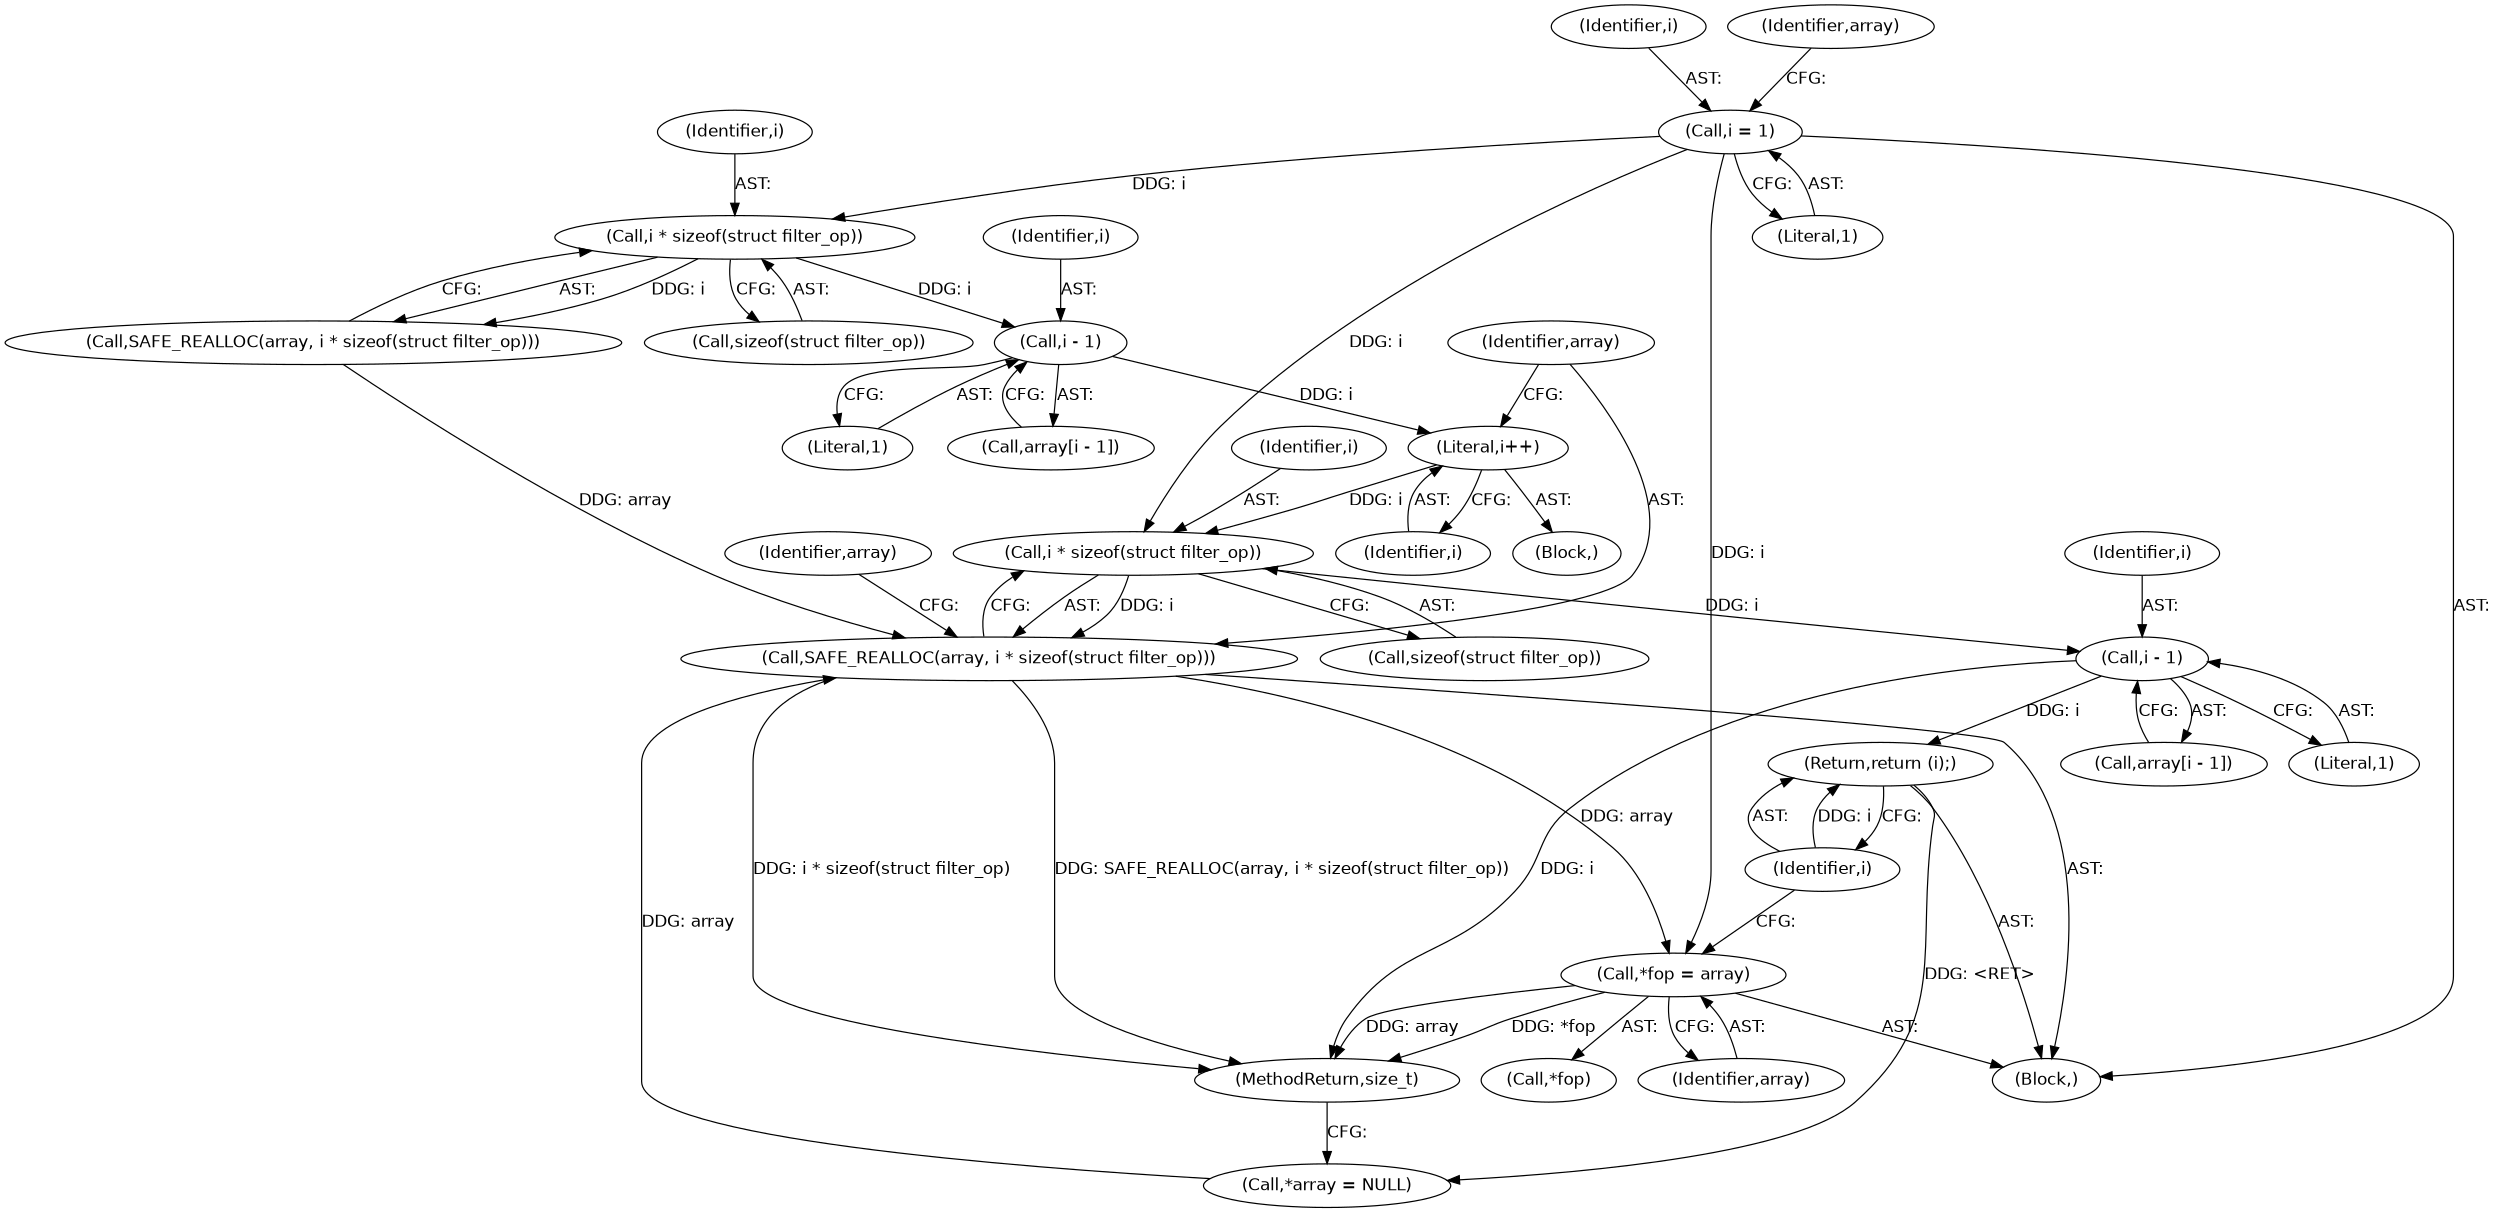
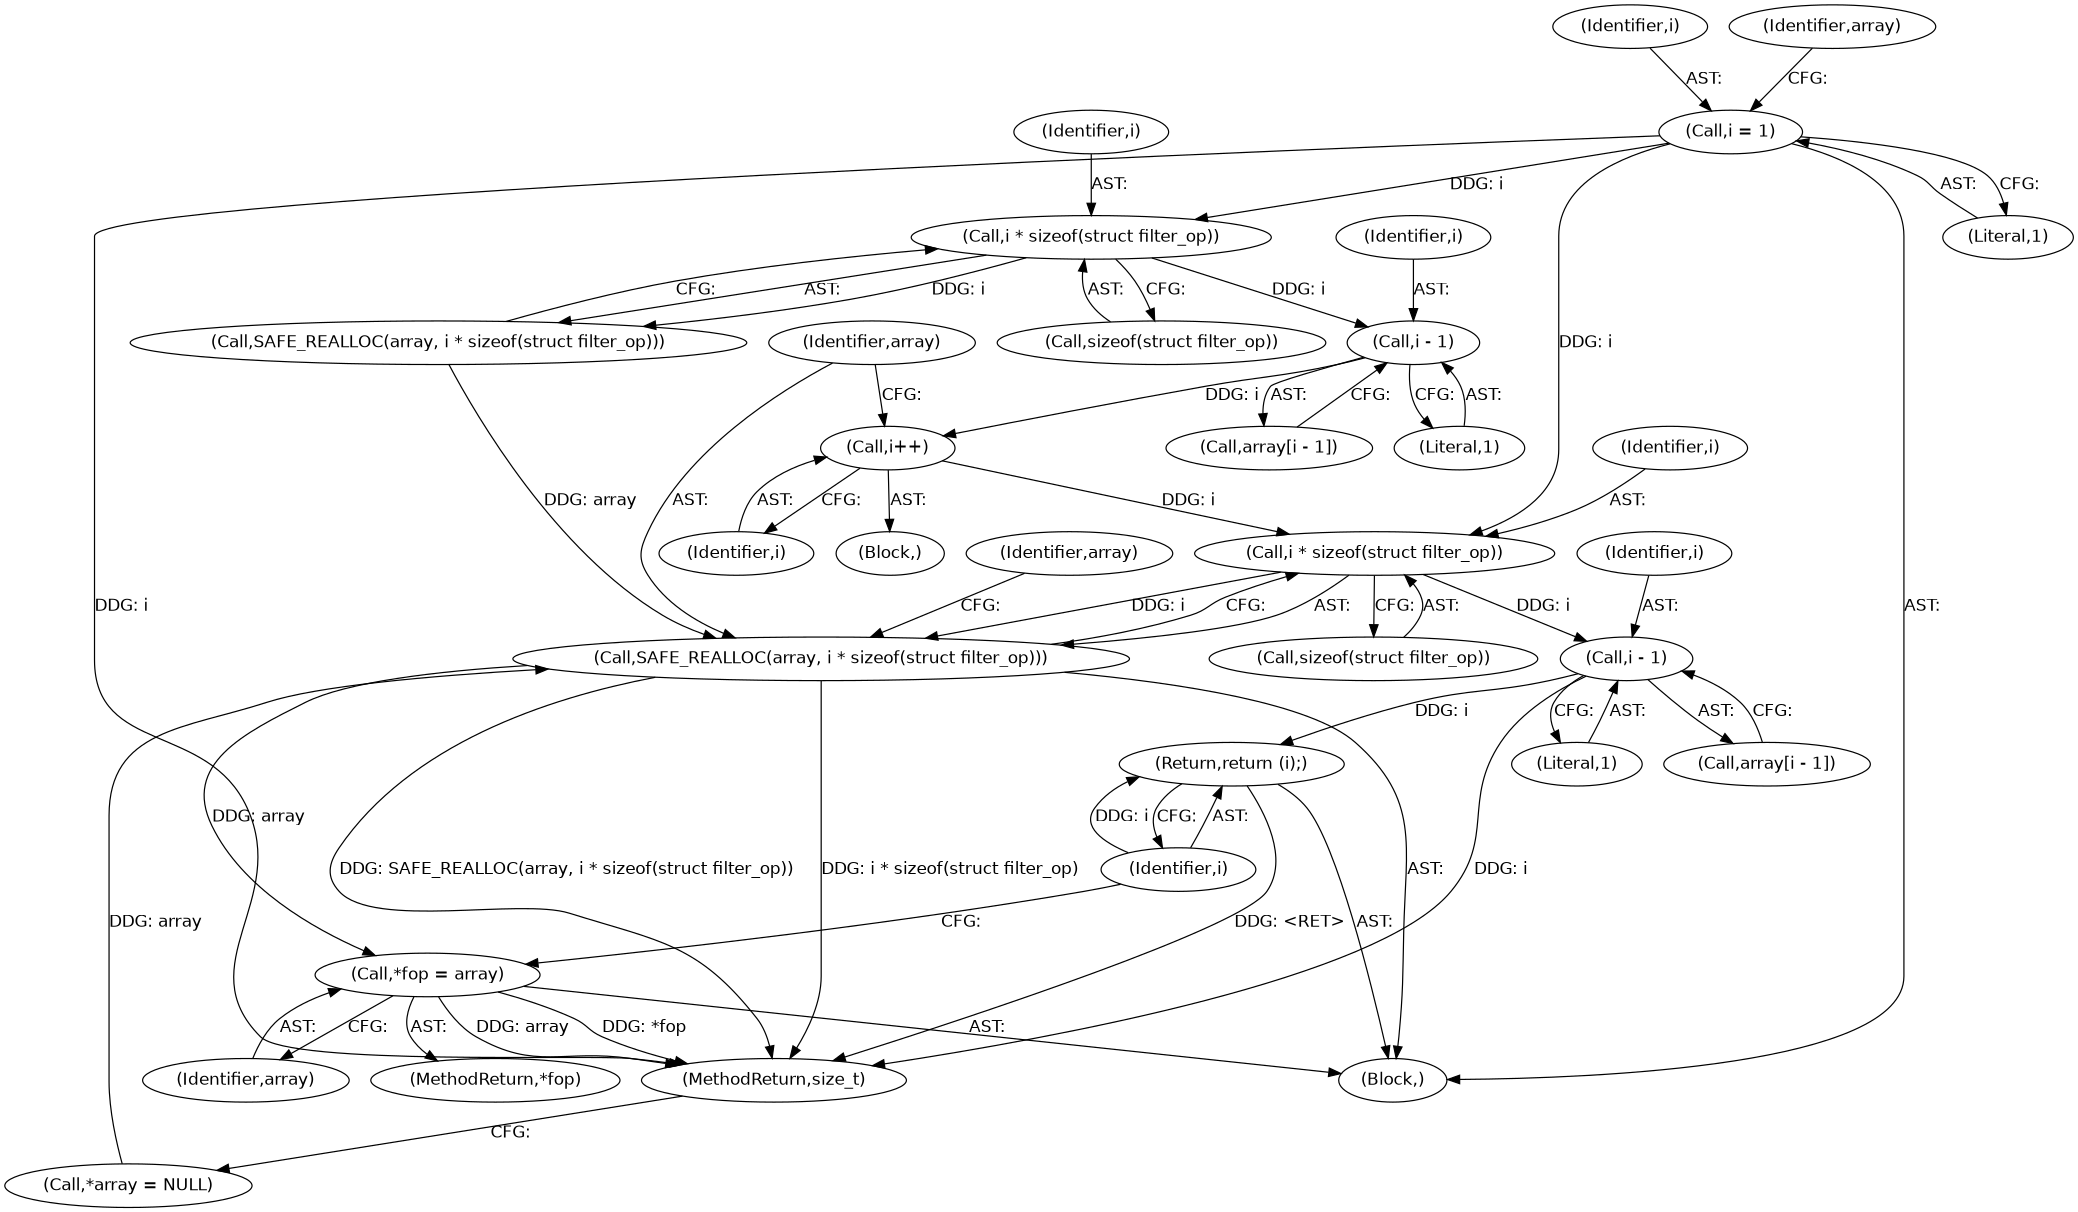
(1488, 448) -> (888, 448)
(1711, 549) -> (227, 213)
(1549, 1080) -> (495, 1080)
(1829, 1119) -> (1114, 965)
